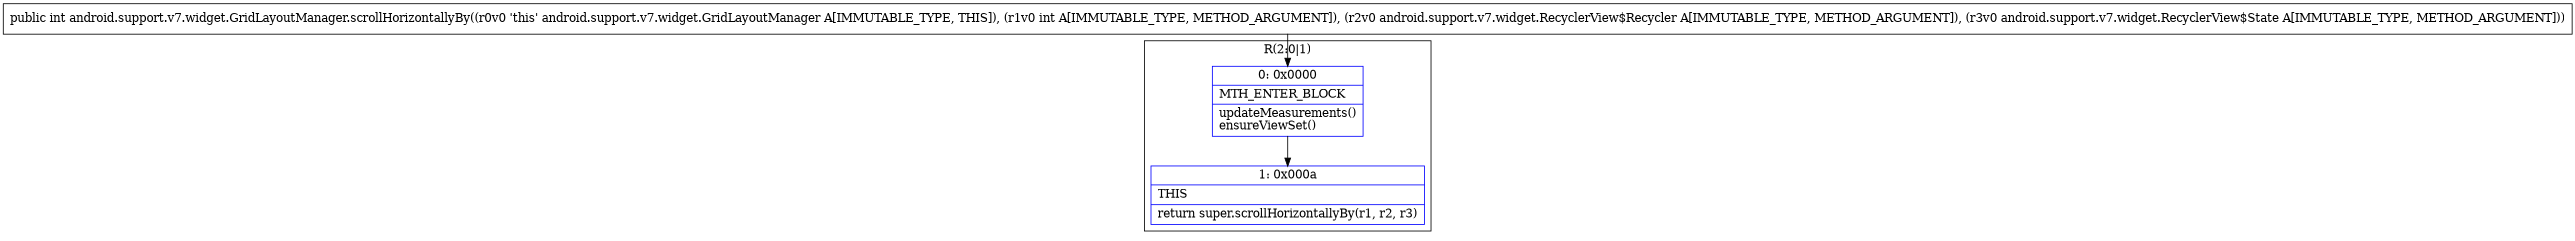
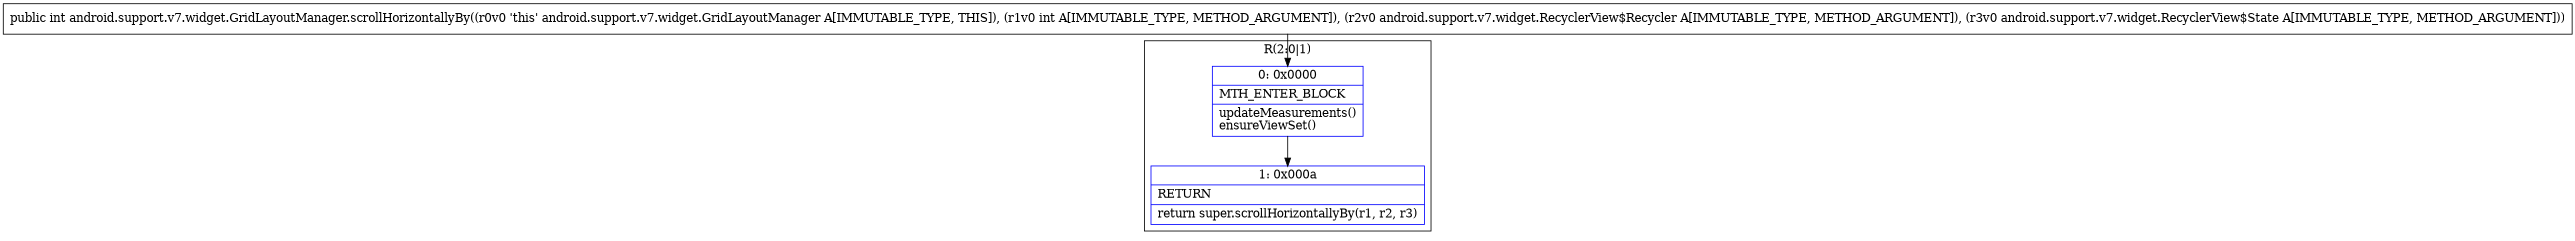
(1173, 194) -> (1184, 194)
